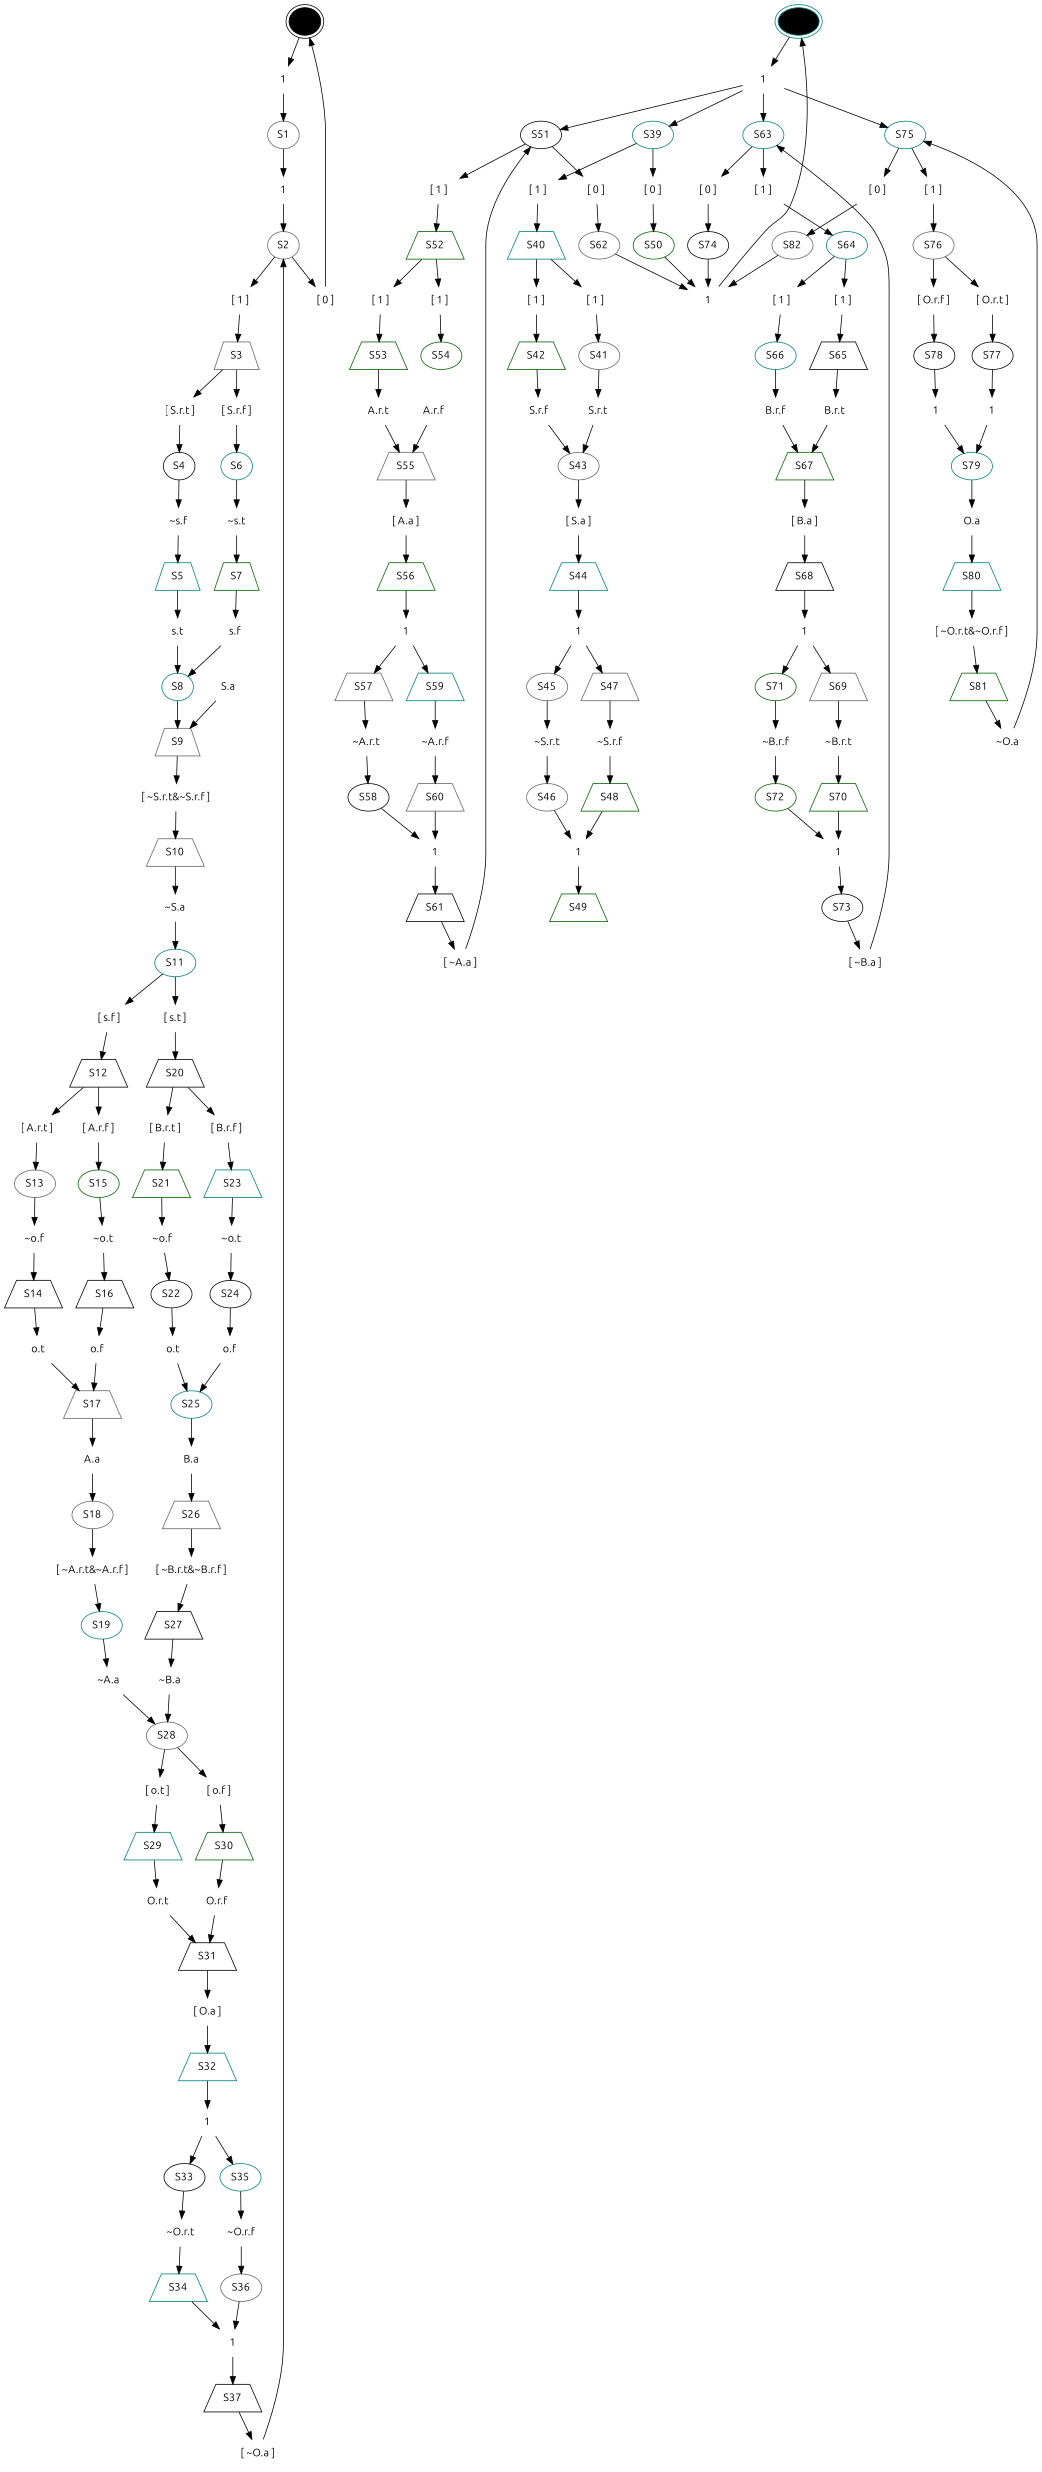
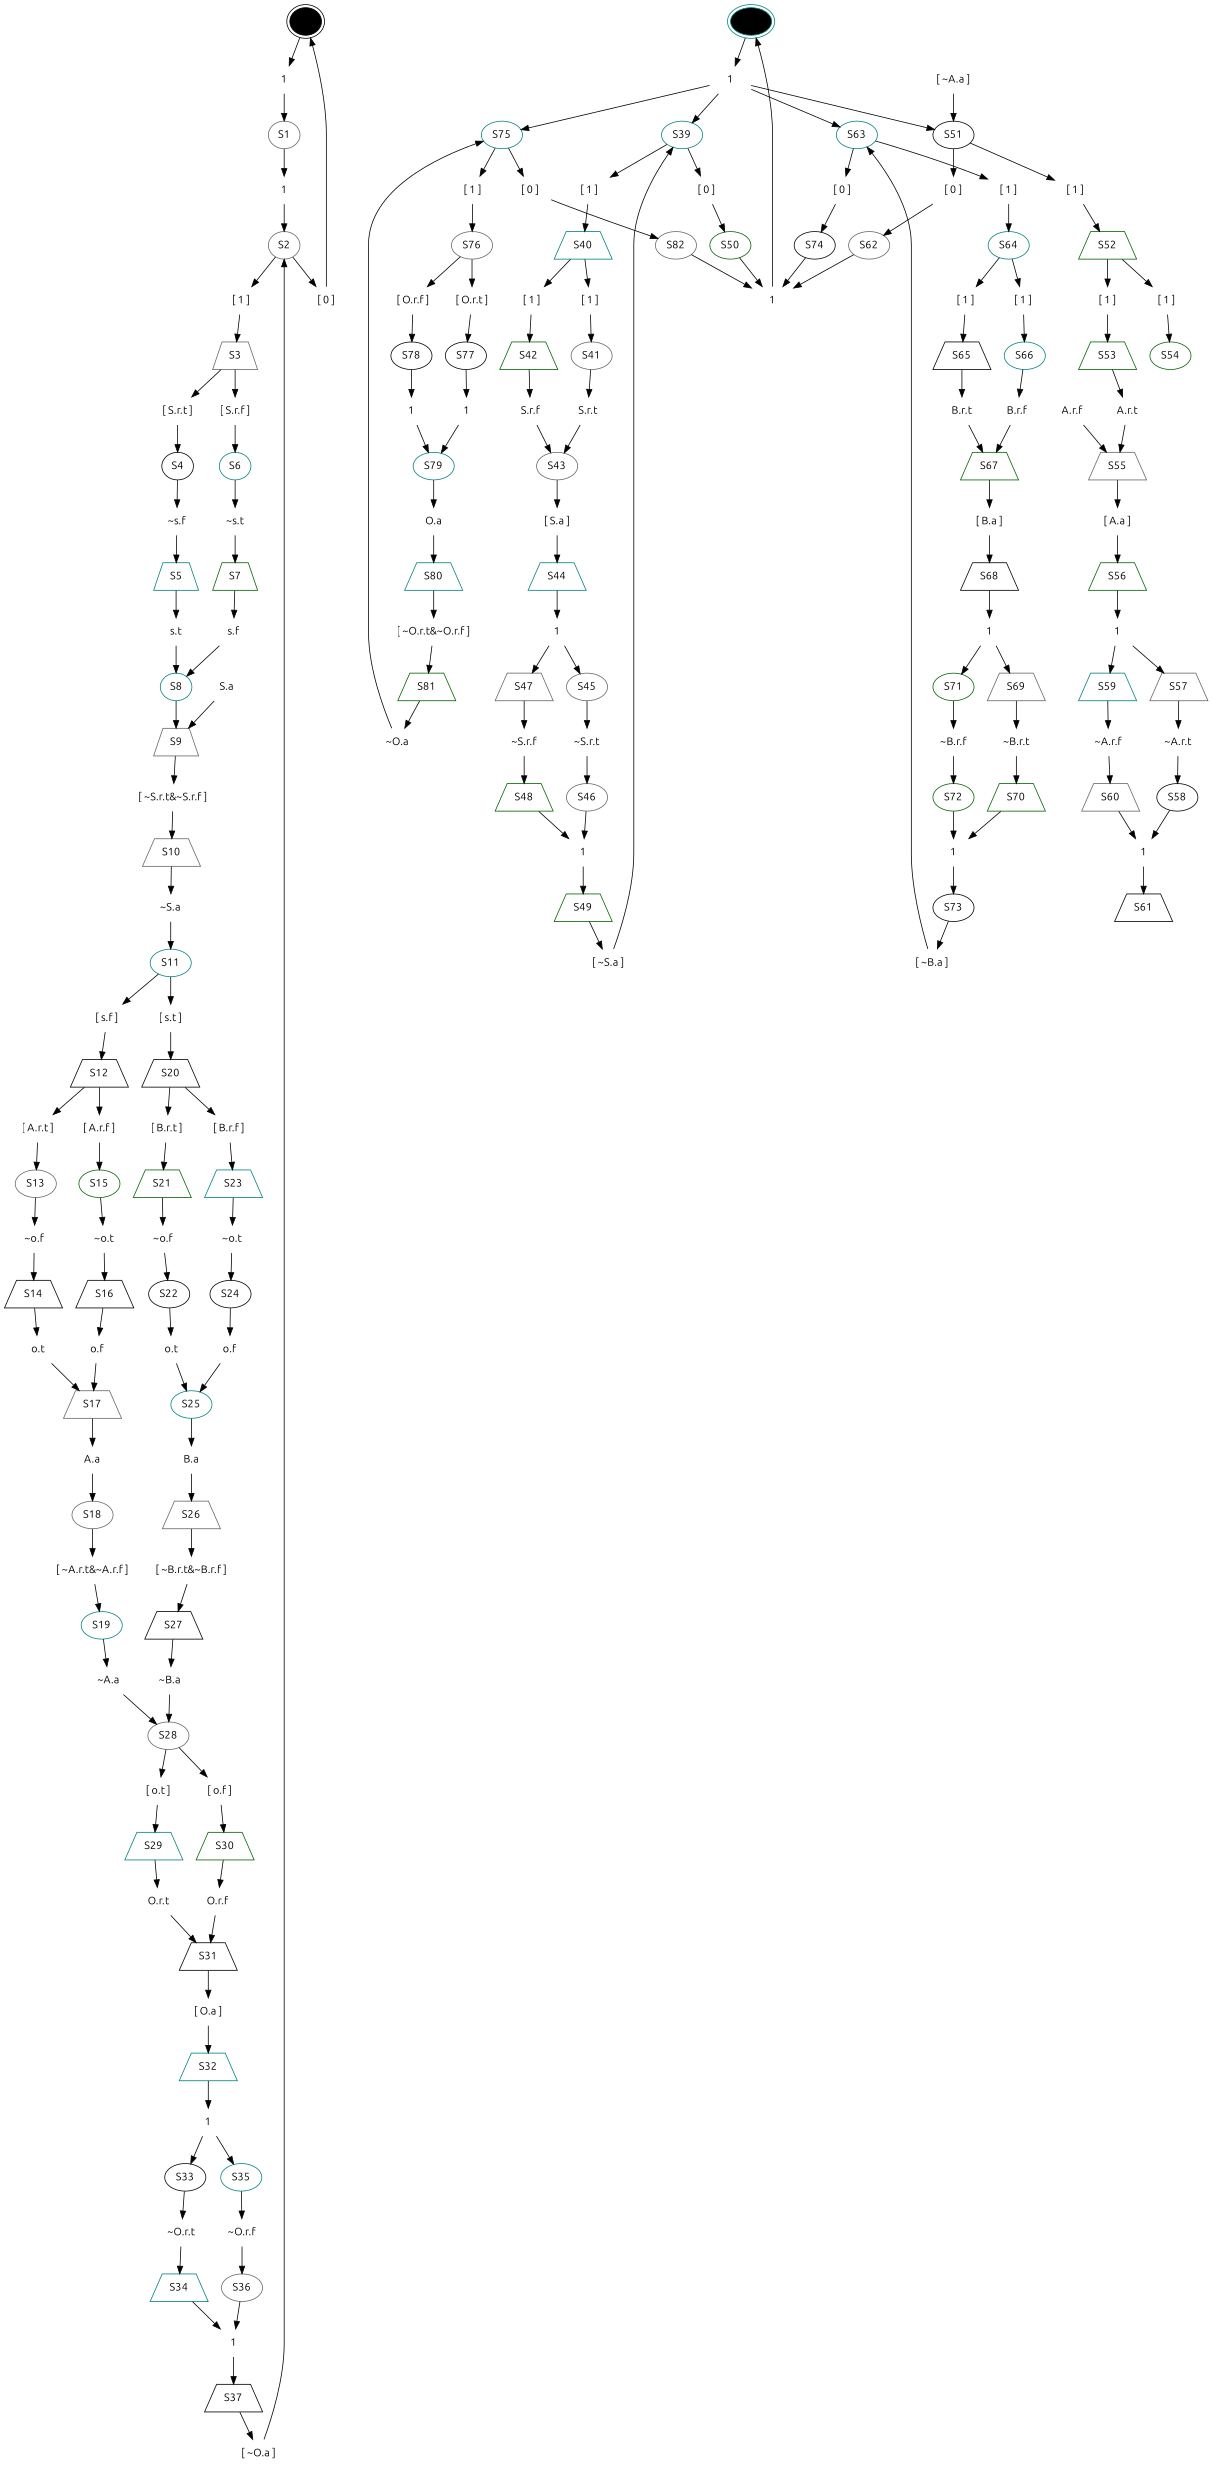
(446, 932) -> none
none -> (608, 963)
